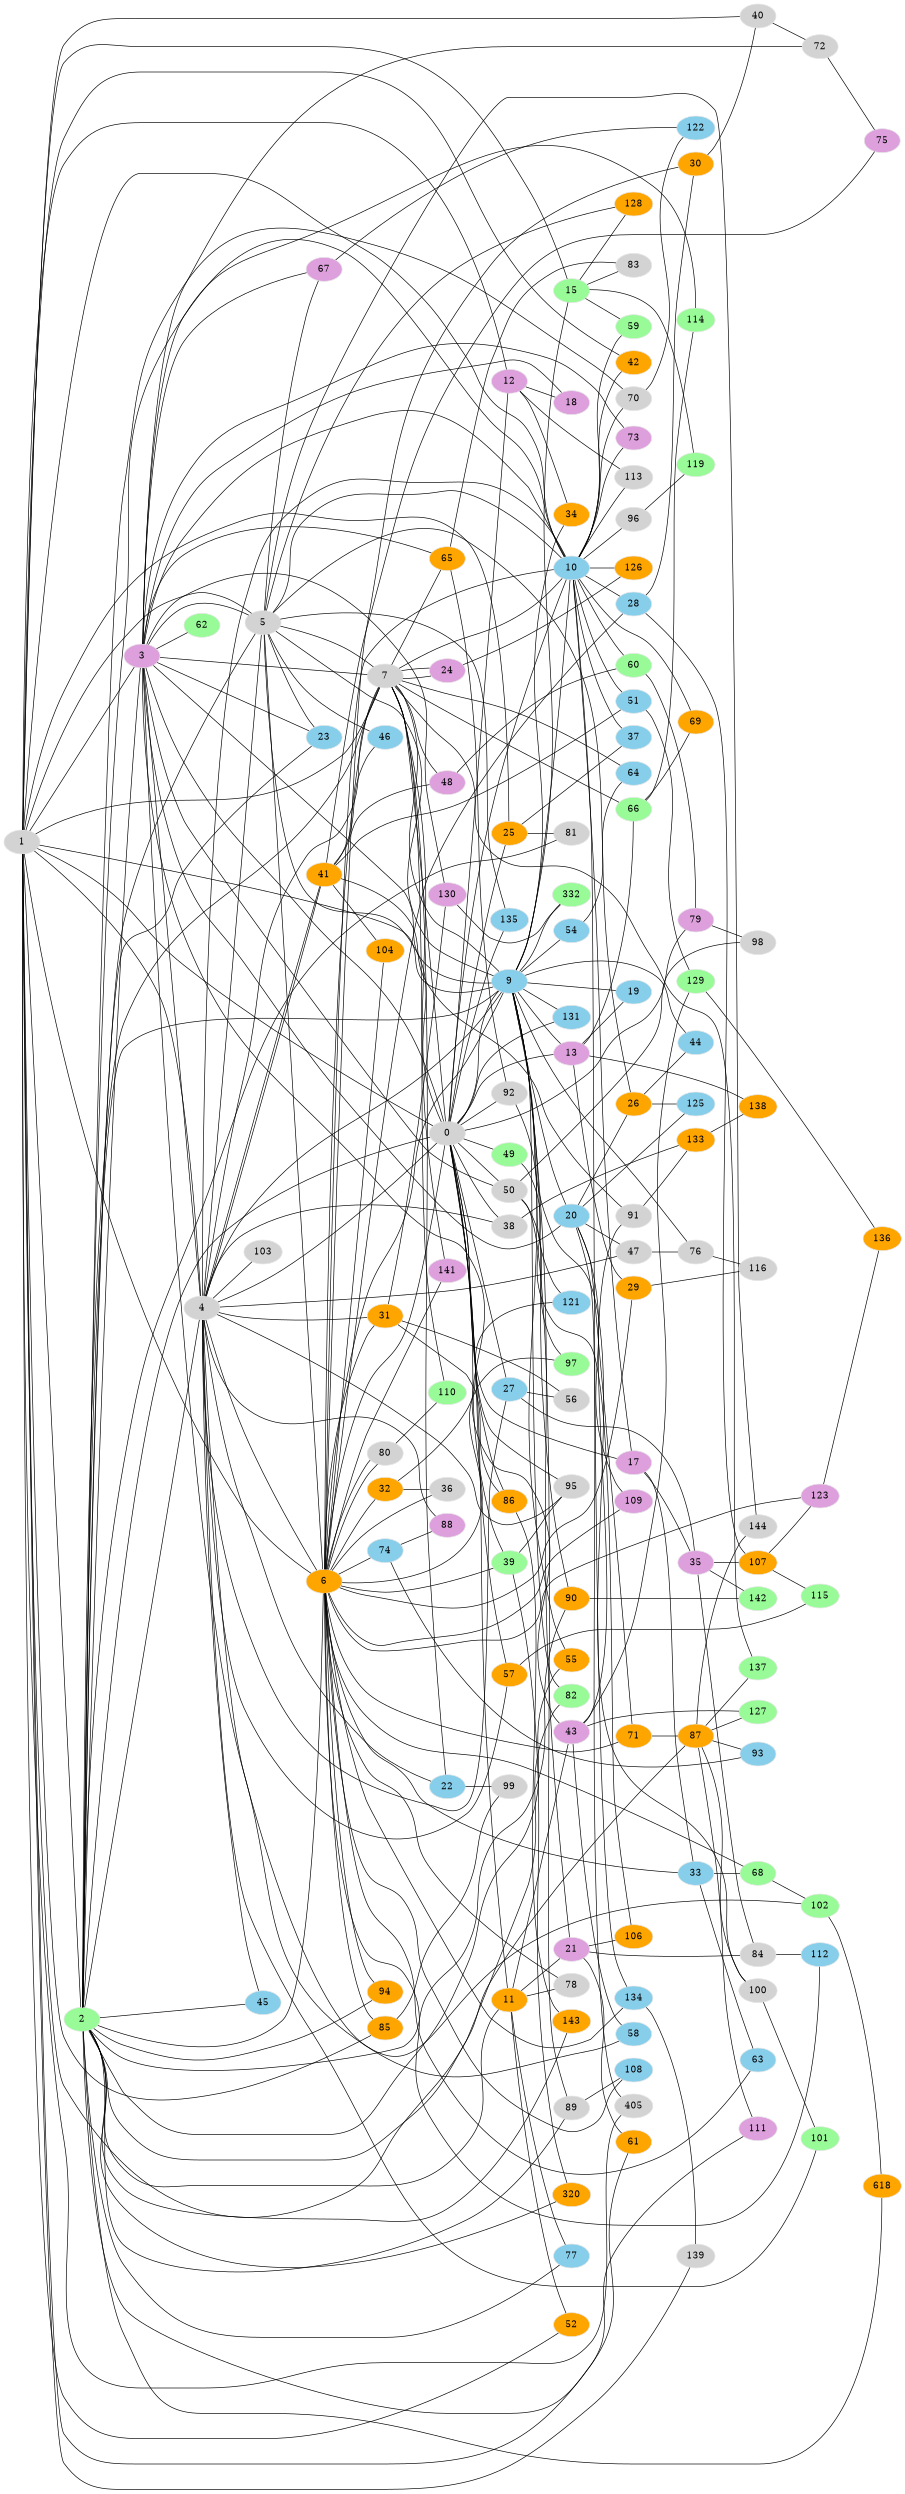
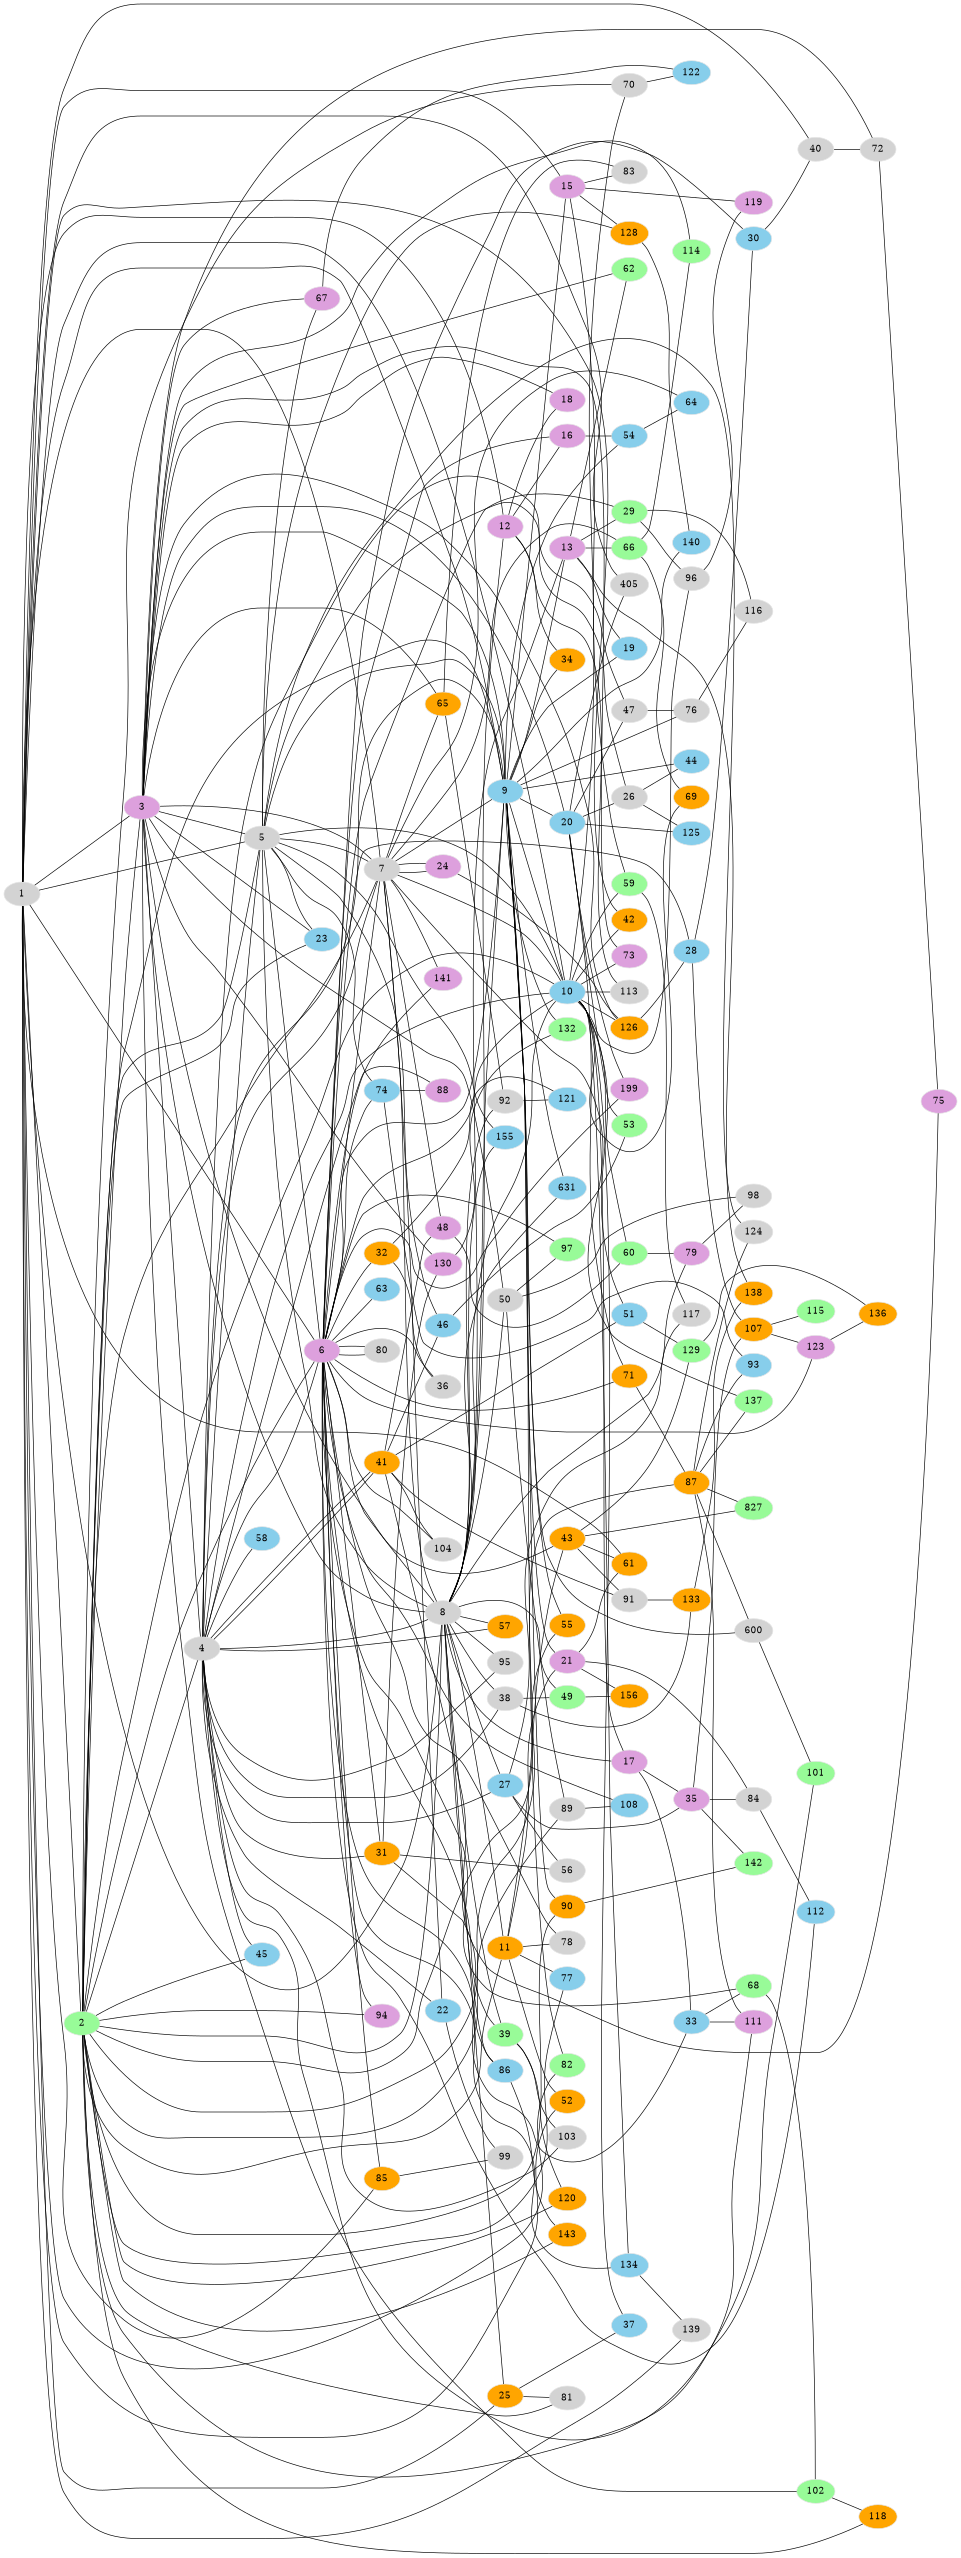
(696, 164) -> (754, 239)
(572, 291) -> (567, 187)
none -> (605, 377)
(318, 433) -> (428, 526)
none -> (567, 436)
(696, 465) -> (754, 203)
none -> (692, 543)
none -> (661, 545)
(601, 585) -> (657, 1000)
(572, 895) -> (567, 1029)
(509, 920) -> (505, 1137)
(385, 951) -> (443, 1549)
none -> (355, 977)
(572, 1017) -> (567, 1188)
(172, 1037) -> none
(634, 1104) -> (629, 797)
none -> (629, 1125)
(447, 1133) -> (443, 1613)
(634, 1288) -> (629, 512)
none -> (692, 1315)
(447, 1393) -> none
(509, 1501) -> (505, 2071)
(634, 1501) -> (629, 1089)
(541, 1523) -> (536, 2086)
(758, 1527) -> (754, 1232)
(324, 1581) -> (322, 1351)
(660, 1629) -> none
none -> (536, 1698)
(758, 1712) -> (754, 1508)
(572, 1732) -> (567, 1539)
(587, 1887) -> (598, 1551)
(634, 1937) -> (629, 1696)
(728, 1975) -> (722, 2022)
(758, 1991) -> (754, 1631)
(385, 1992) -> (382, 2016)
(882, 2186) -> (878, 2517)
(572, 2195) -> (567, 2199)
